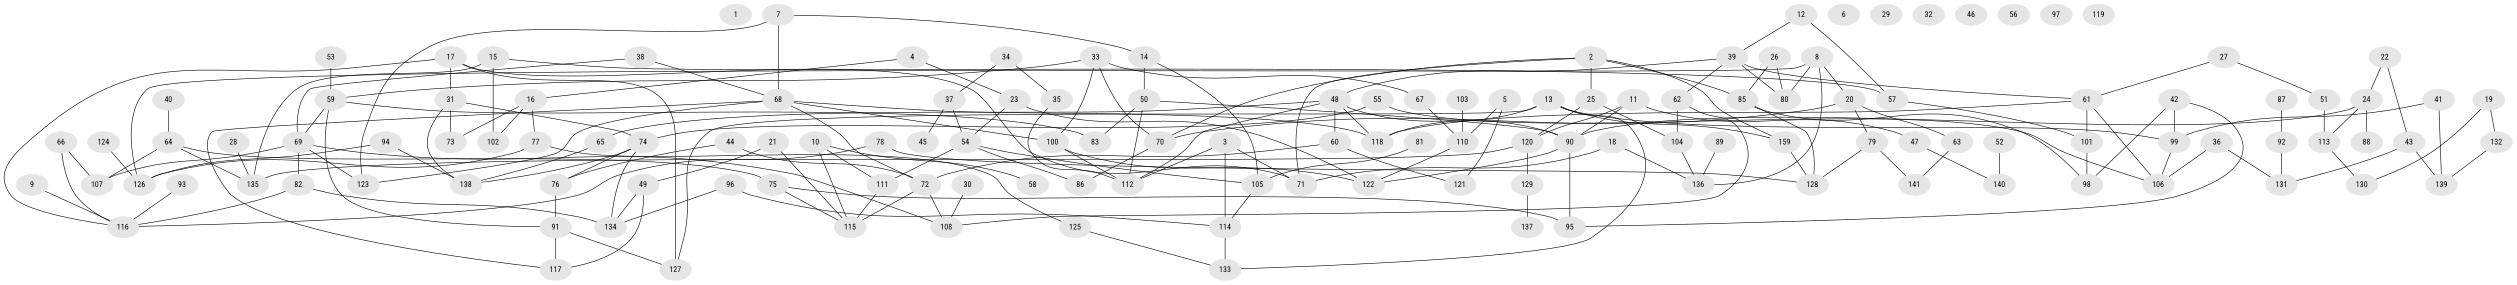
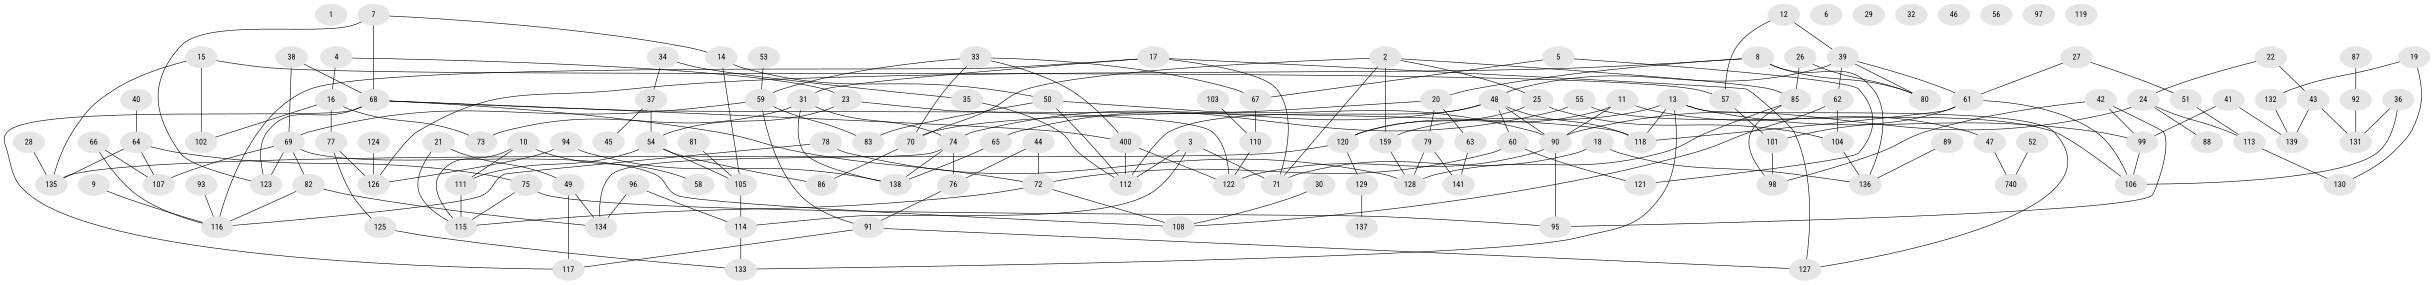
(1478, 126) -> (1393, 80)
(1053, 142) -> (1126, 142)
(2000, 185) -> (2011, 185)
